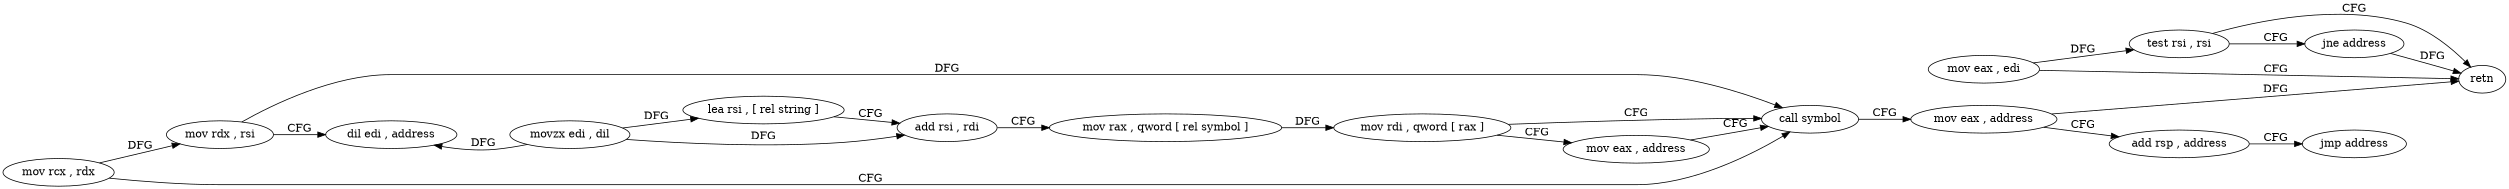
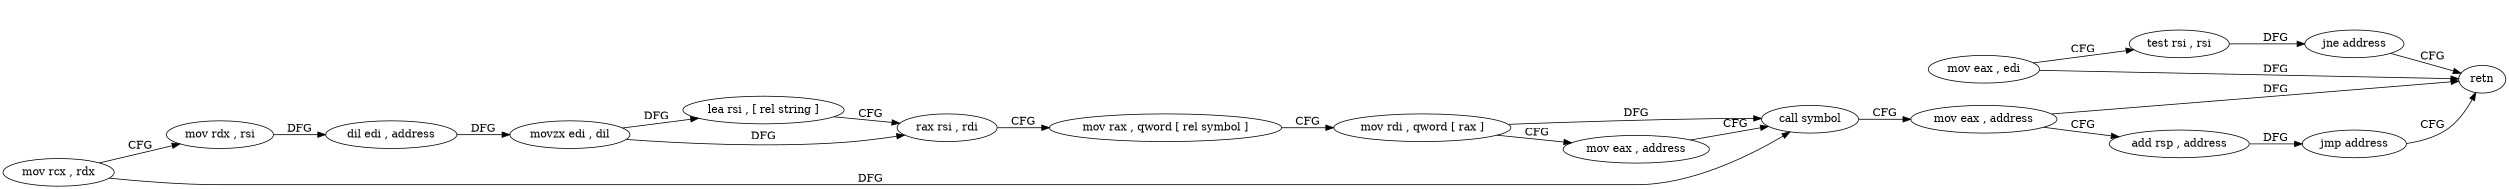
(2344, 15) -> (2445, 130)
(2276, 38) -> (2276, 38)
(2083, 50) -> (2083, 50)
(2433, 57) -> (2433, 57)
(2276, 70) -> (2276, 70)
(1006, 75) -> none
(1636, 113) -> (1636, 113)
(1308, 122) -> (1308, 122)
(947, 128) -> (947, 128)
(300, 129) -> (300, 129)
(2276, 138) -> (2276, 138)
(140, 146) -> (140, 146)
(485, 150) -> (479, 135)
(871, 179) -> (871, 179)
